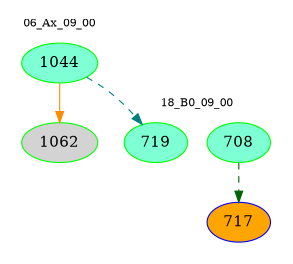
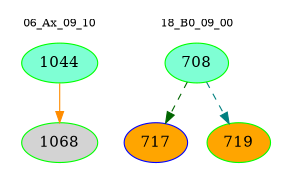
(60, 24) -> (60, 24)
(122, 103) -> (215, 98)
(60, 143) -> (60, 143)
(156, 143) -> (239, 143)
